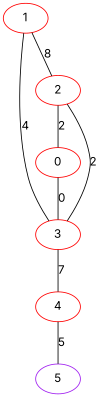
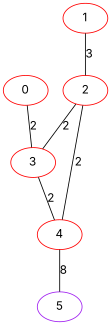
(48, 54) -> (90, 54)
(58, 126) -> (73, 163)
(21, 130) -> none
(62, 199) -> (34, 126)
(62, 271) -> (51, 199)
(62, 343) -> (64, 271)
